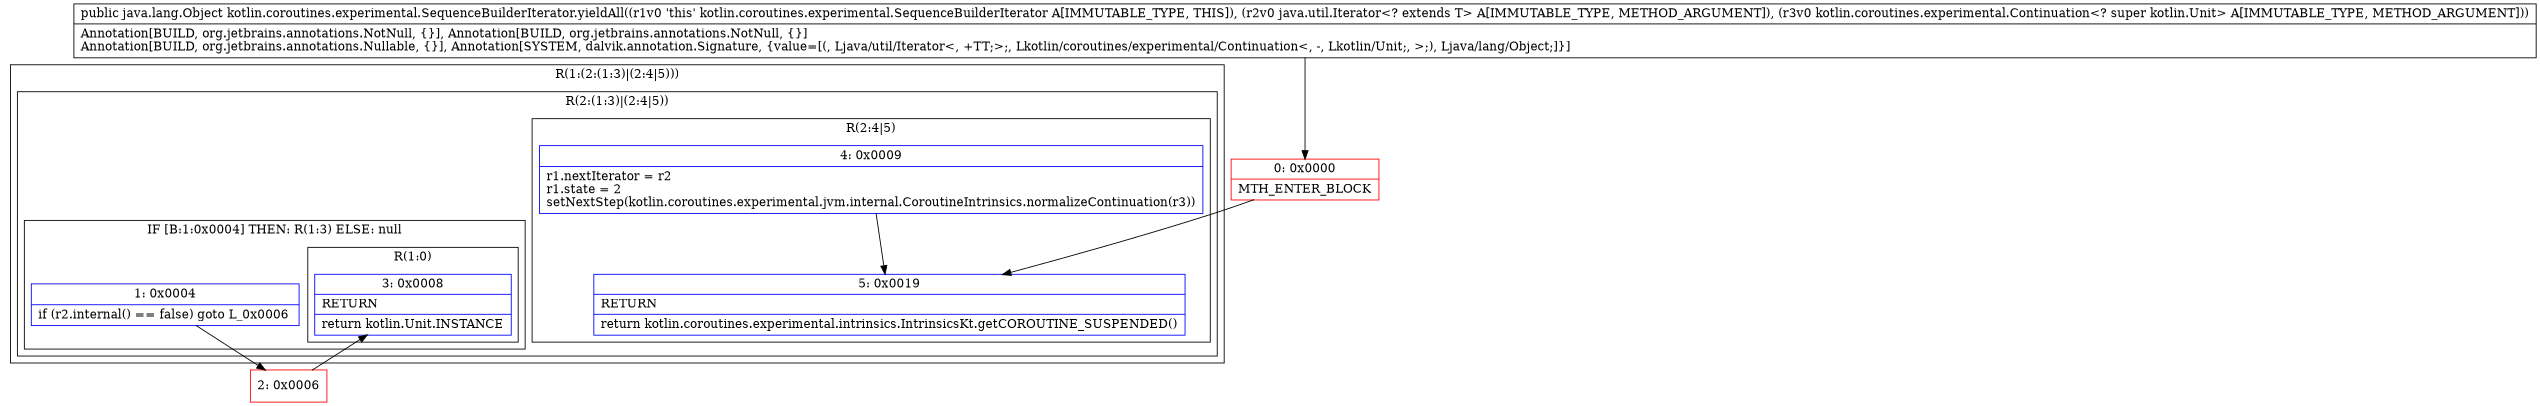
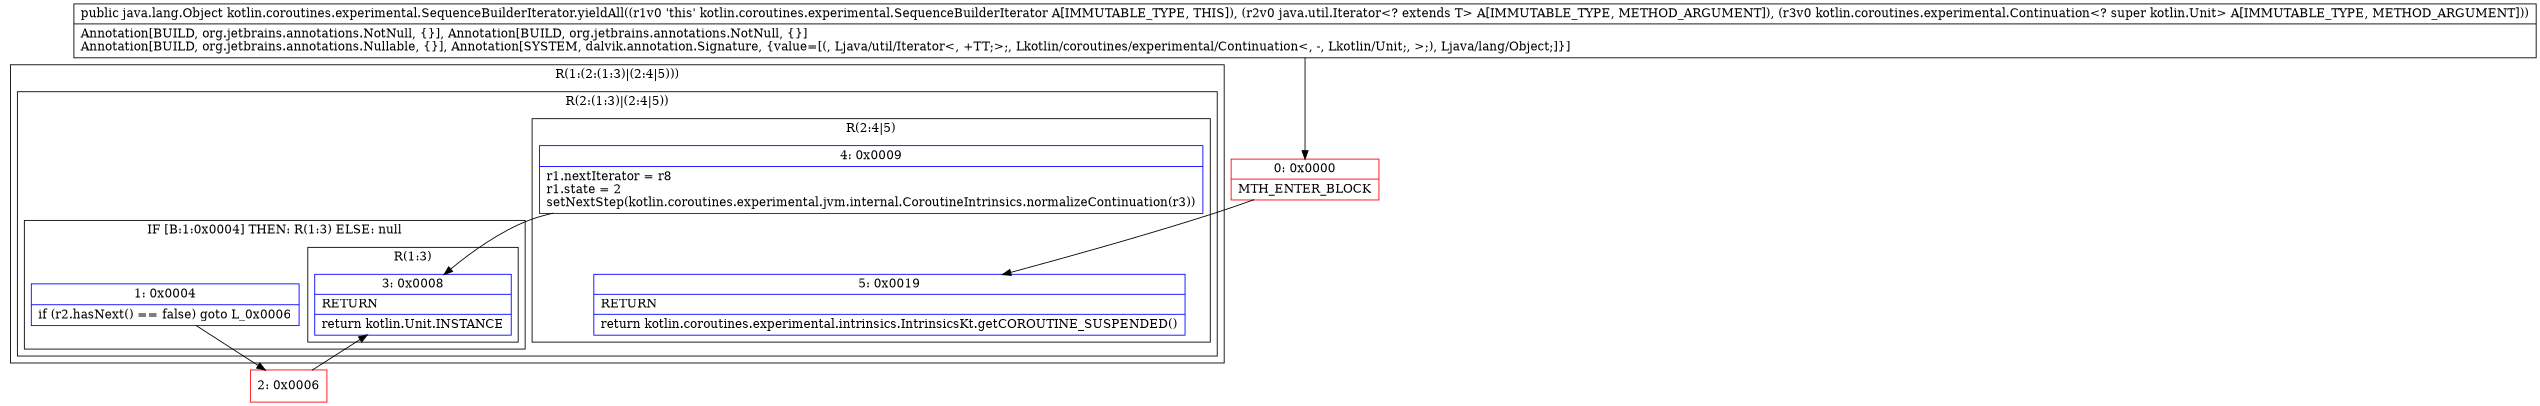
(609, 176) -> (609, 176)
(880, 239) -> (499, 235)
(413, 257) -> (413, 257)
(164, 315) -> (165, 315)
